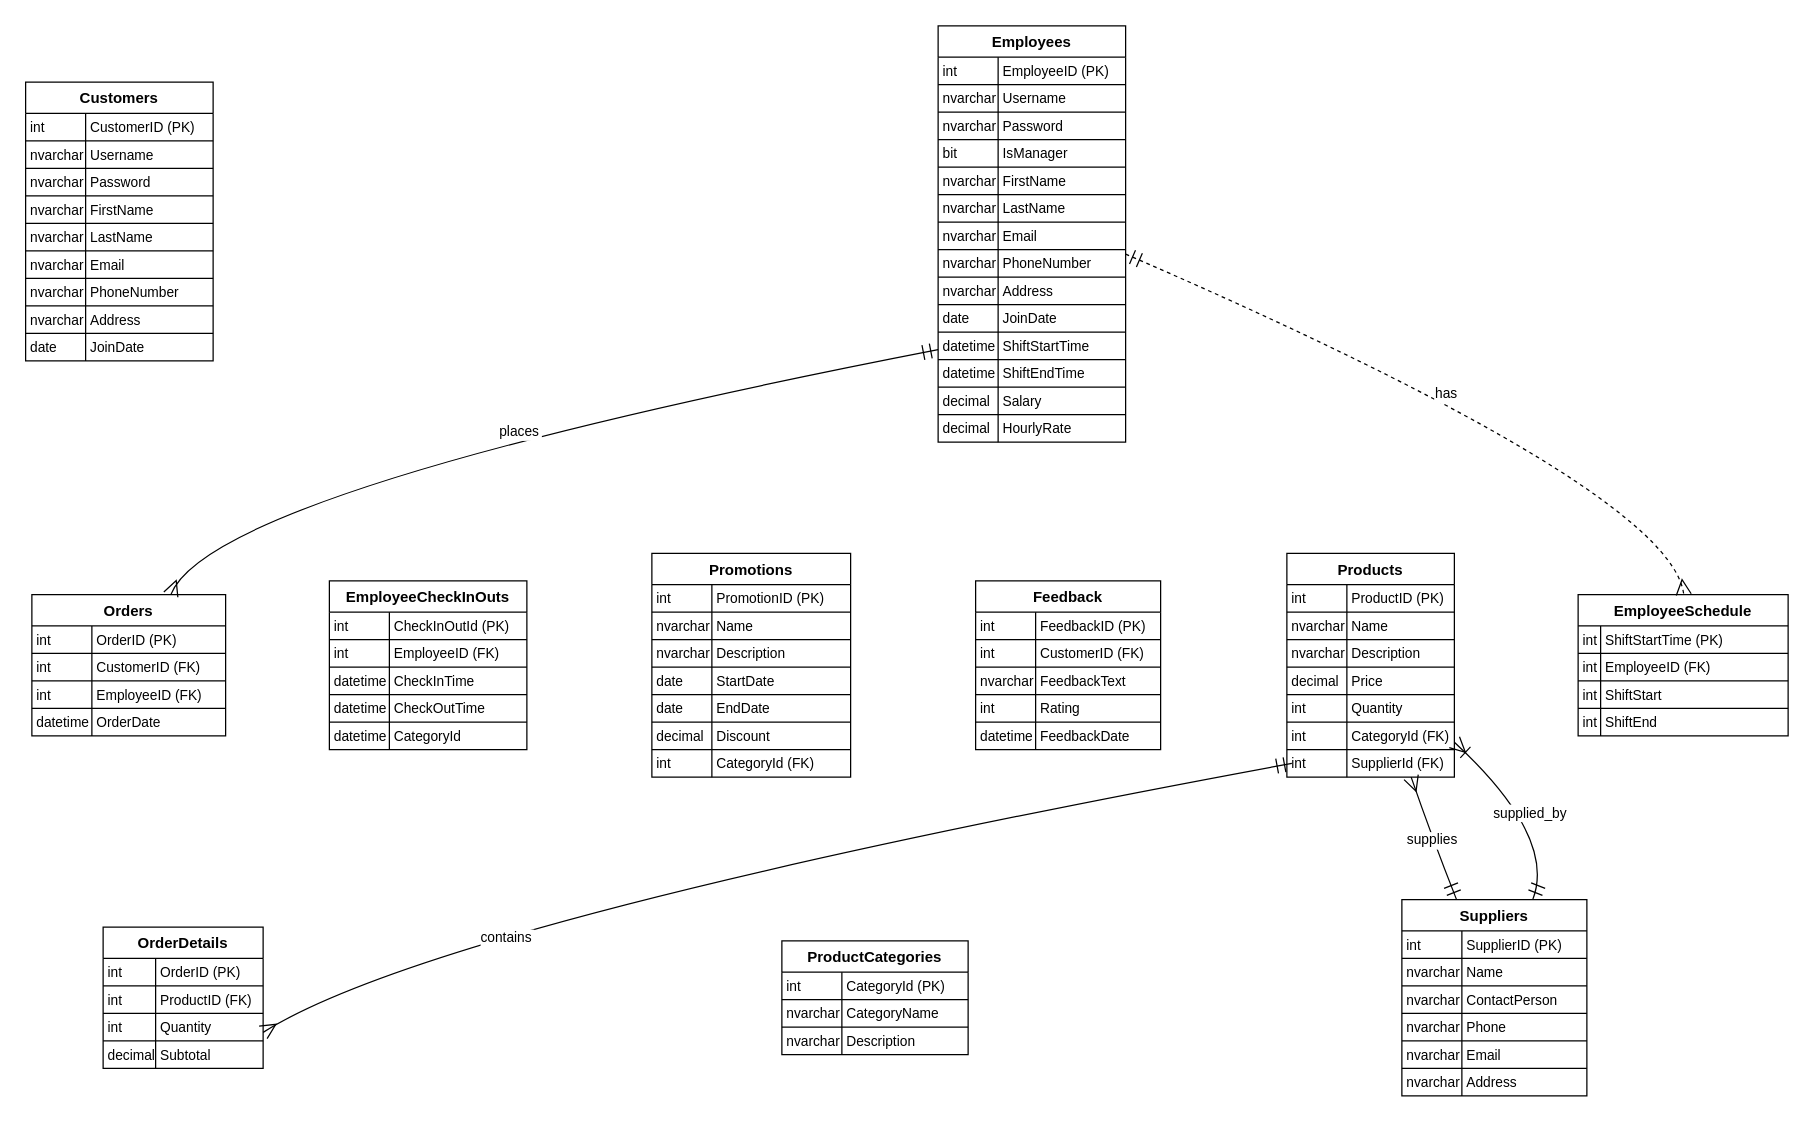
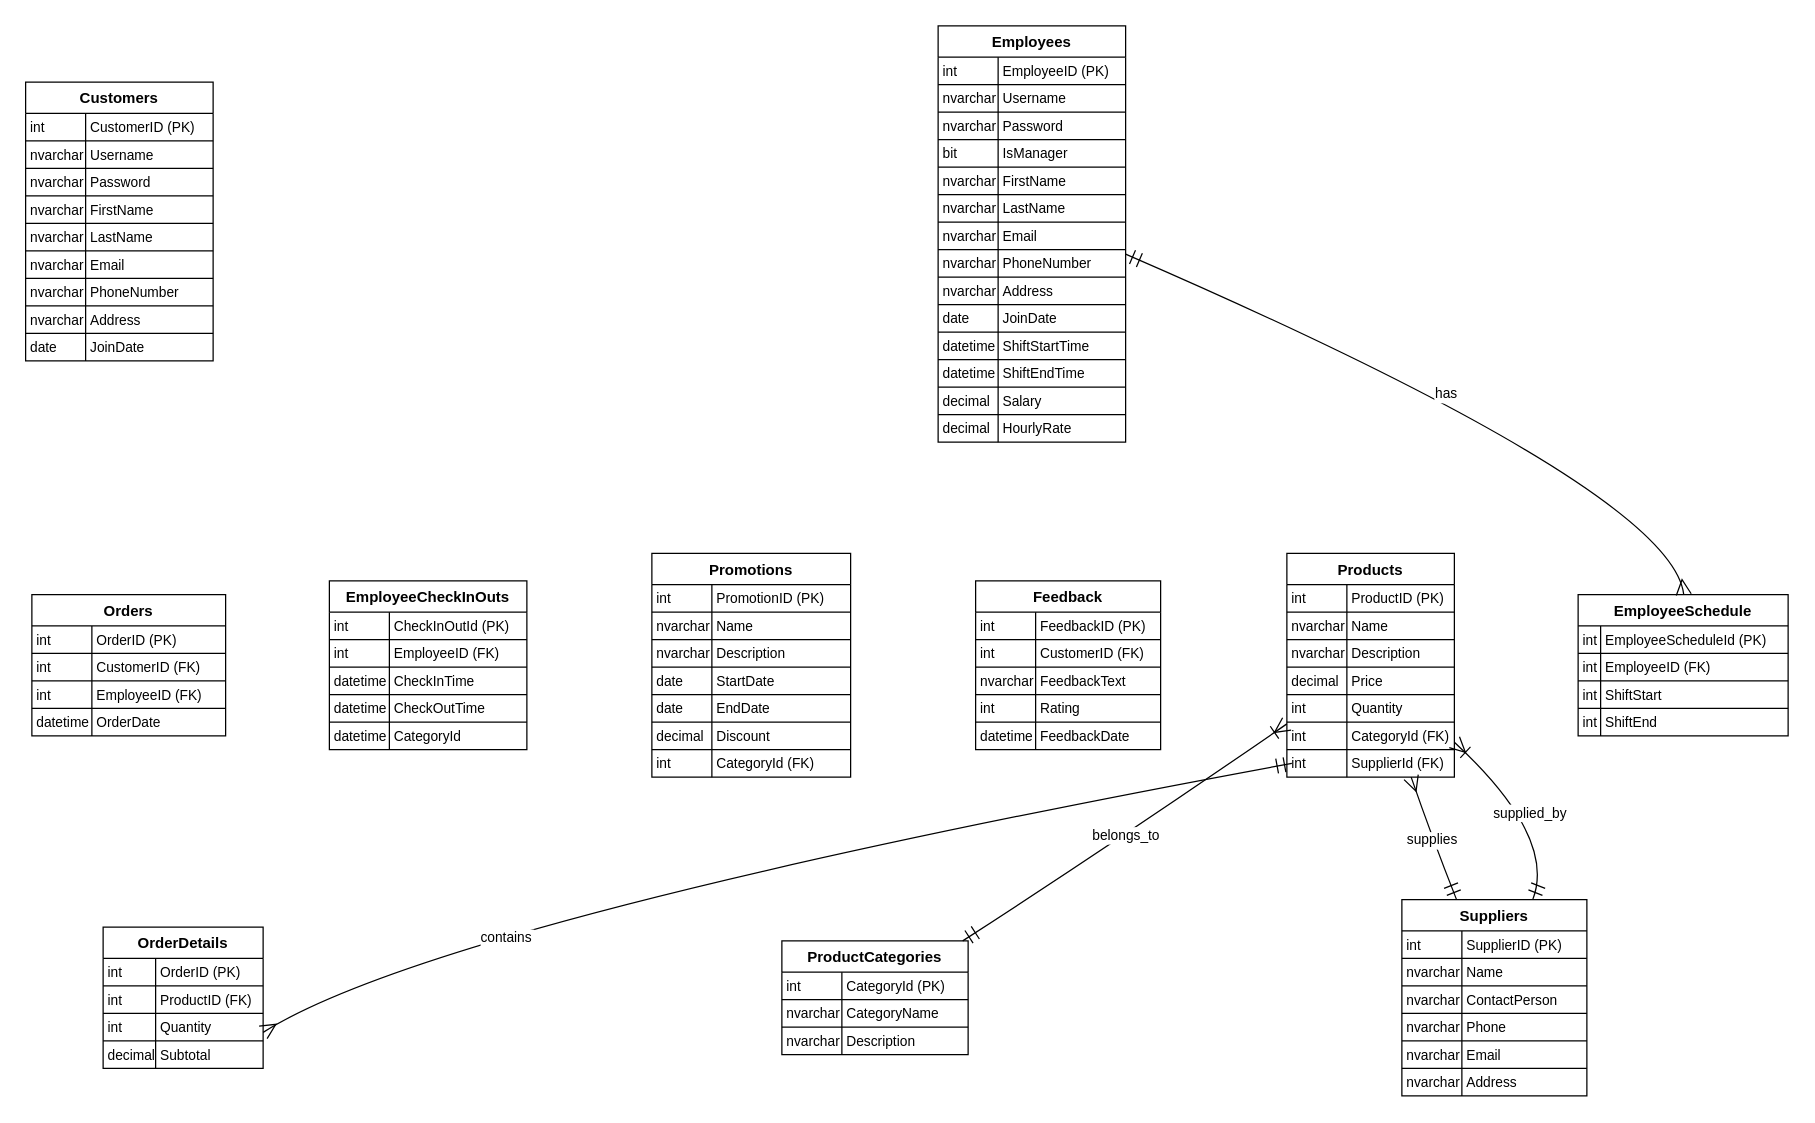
(1282, 324) -> (1282, 324)
(737, 391) -> none
(1673, 640) -> (1688, 640)
none -> (1084, 861)
